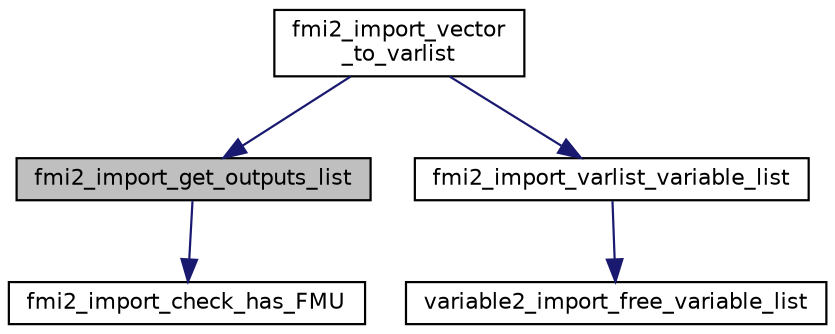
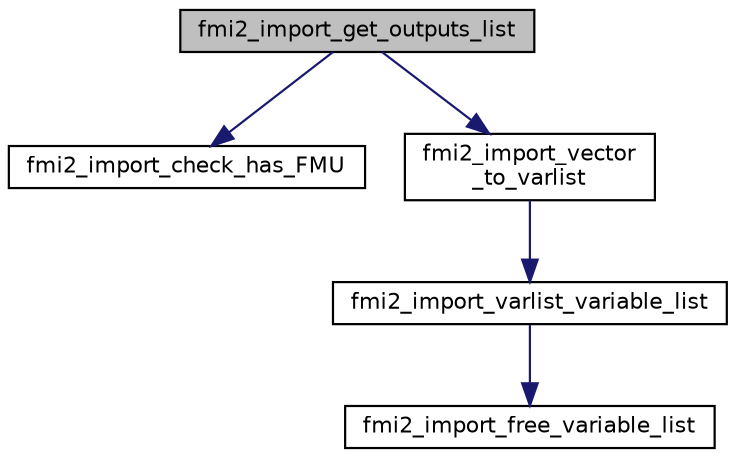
(296, 111) -> (427, 86)
(616, 303) -> (530, 427)
